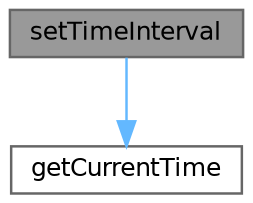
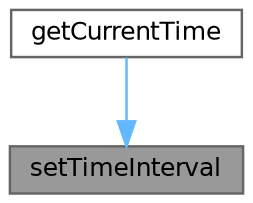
(127, 89) -> (127, 89)
